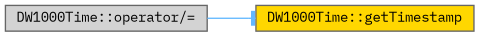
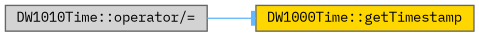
(106, 18) -> (106, 18)
